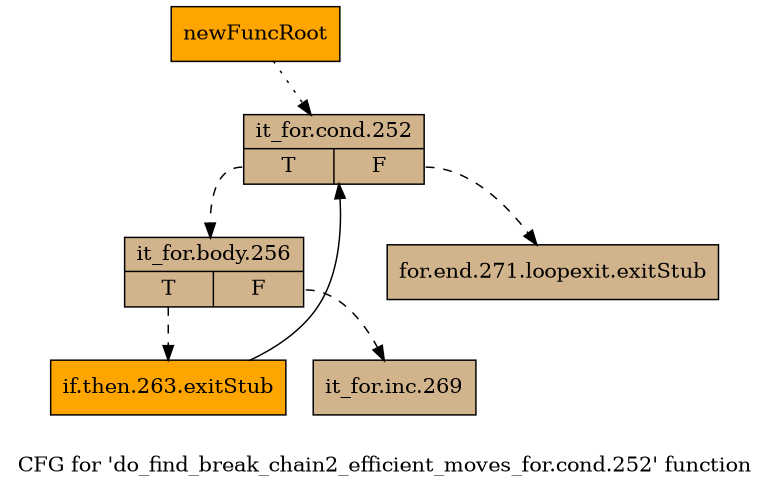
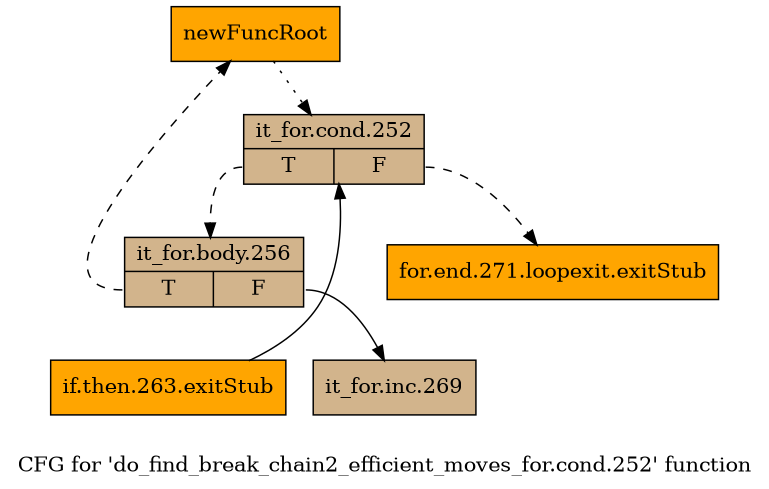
(553, 272) -> (553, 272)
(349, 309) -> (349, 309)
(168, 326) -> (128, 181)
